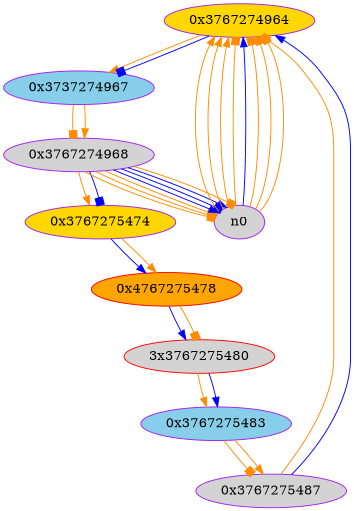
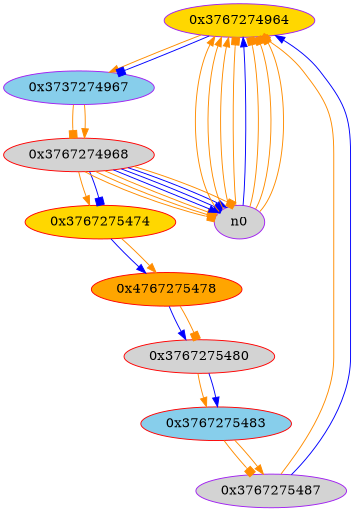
(79, 155) -> (79, 155)
(100, 222) -> (100, 222)
(199, 357) -> (199, 357)
(216, 424) -> (216, 424)
